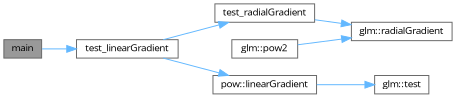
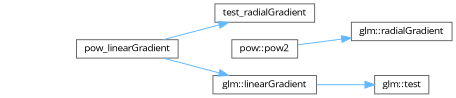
(328, 22) -> none
(23, 49) -> none
(127, 49) -> (127, 49)
(265, 49) -> (265, 49)
(265, 85) -> (265, 85)
